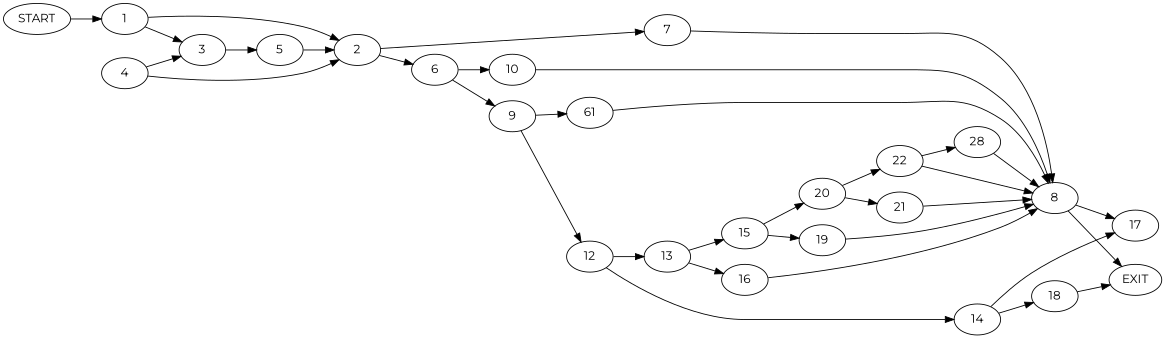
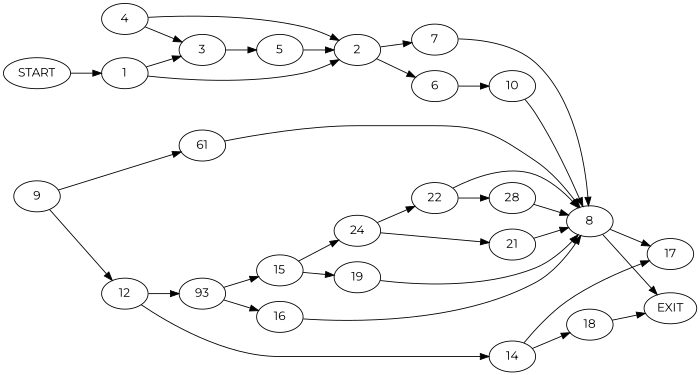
(470, 91) -> none
(822, 194) -> (357, 231)
(667, 257) -> (202, 294)
